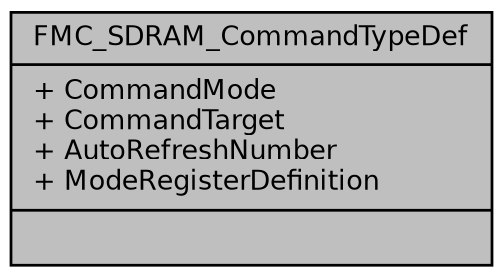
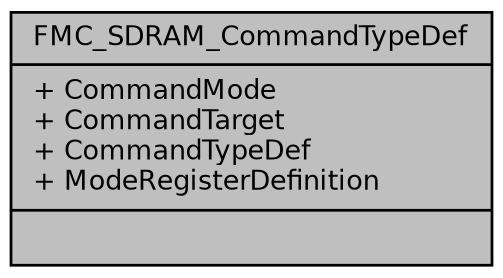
(186, 151) -> (173, 151)
